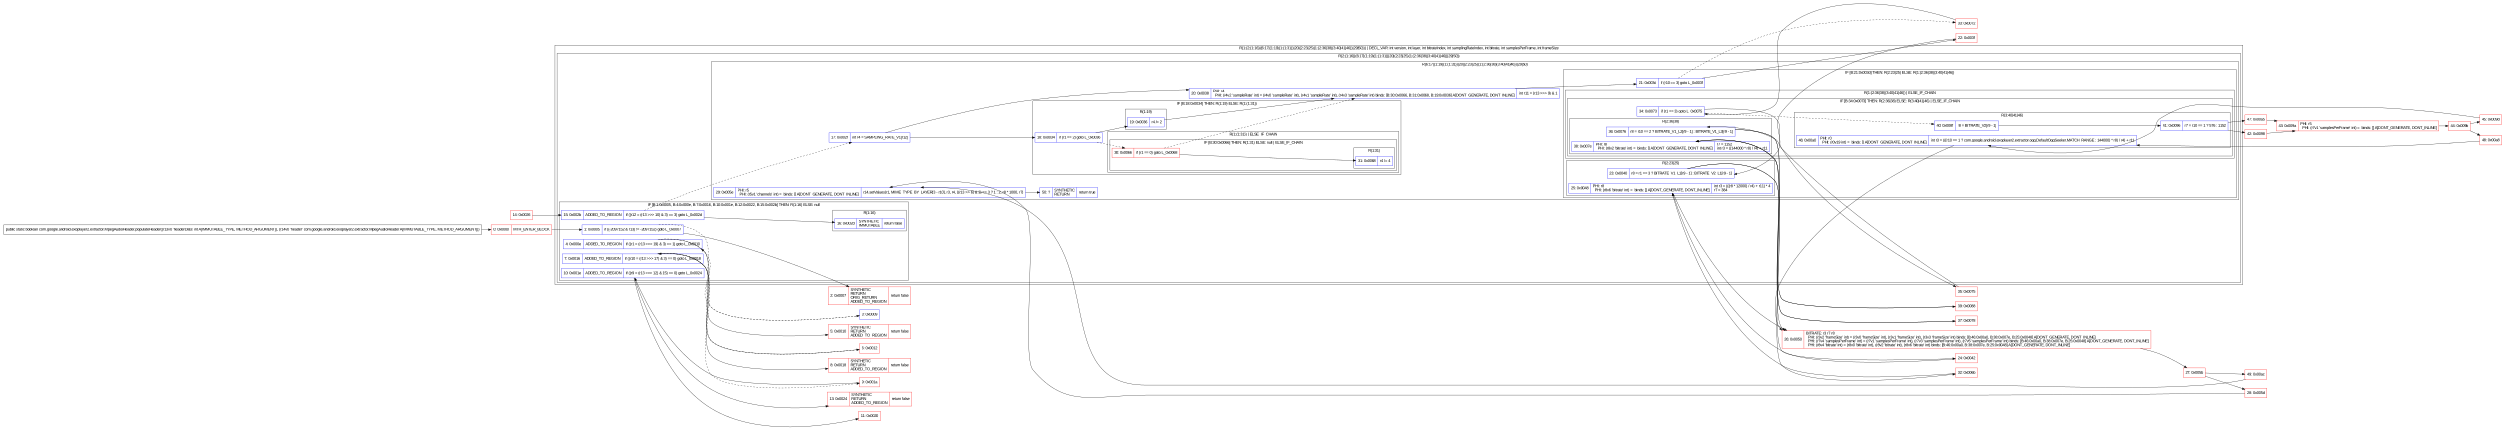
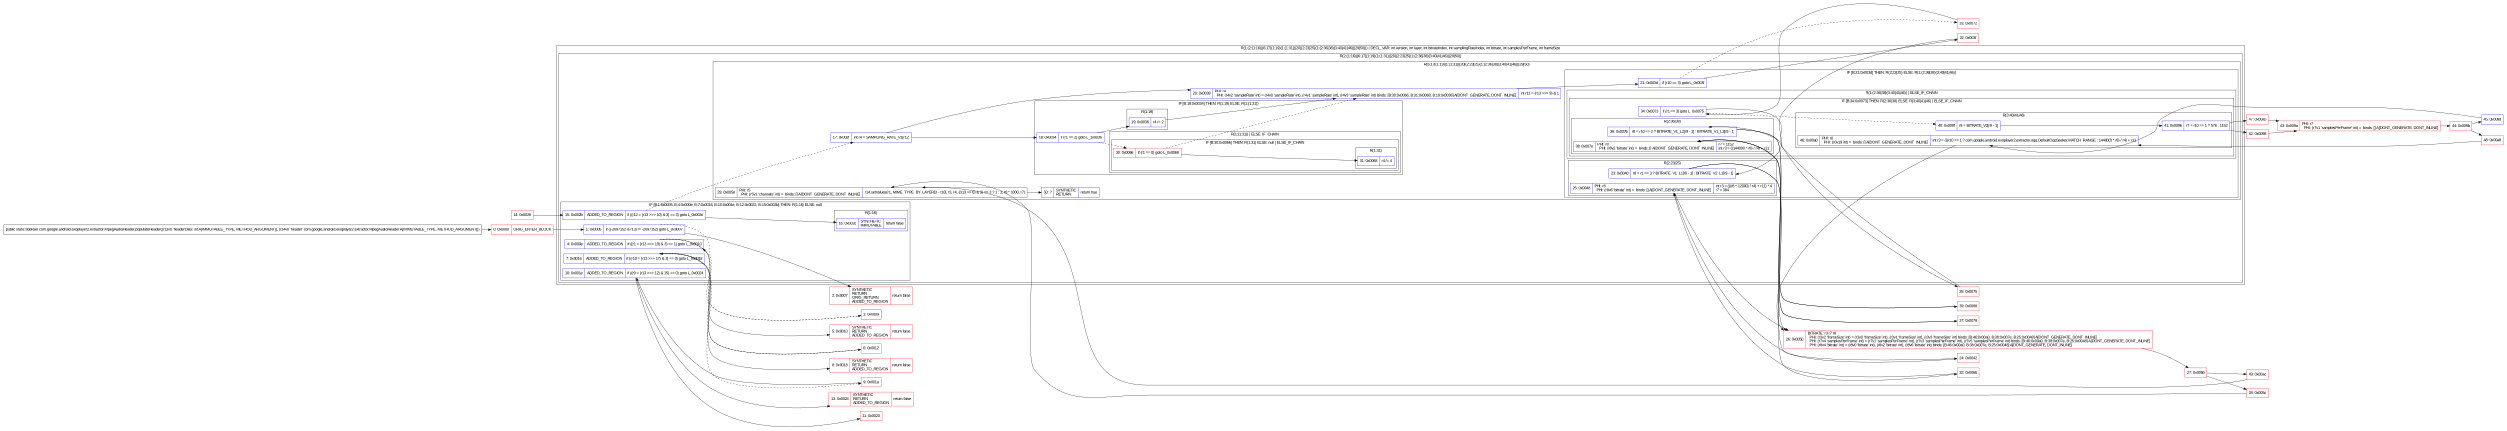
(2491, 120) -> (2492, 120)
(2306, 124) -> (2308, 124)
(1080, 137) -> (1081, 137)
(531, 230) -> (532, 230)
